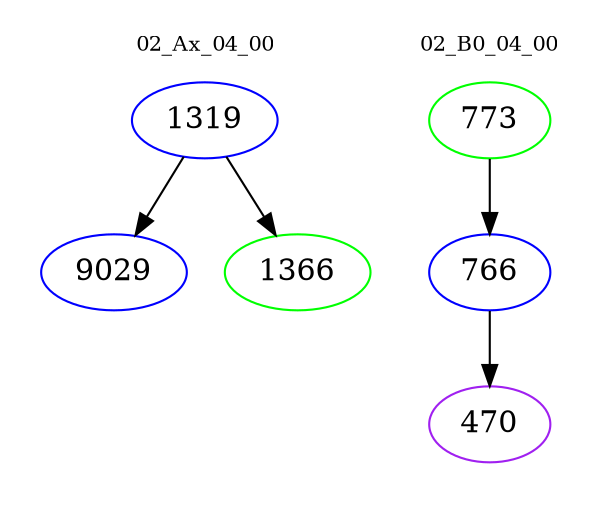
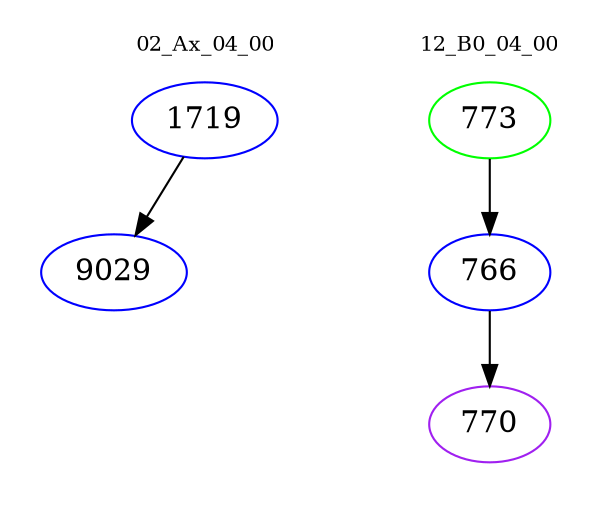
(490, 45) -> (490, 45)
(205, 120) -> (205, 120)
(298, 272) -> none
(490, 424) -> (490, 424)
